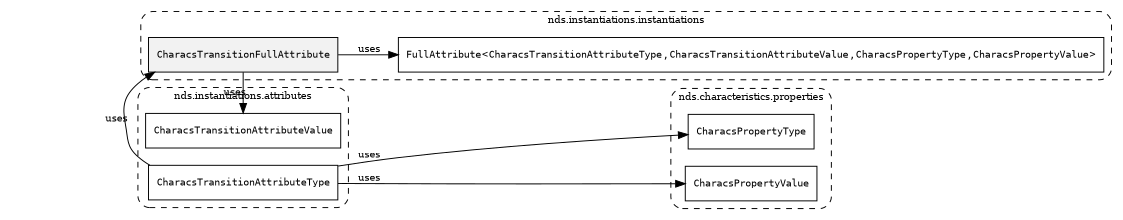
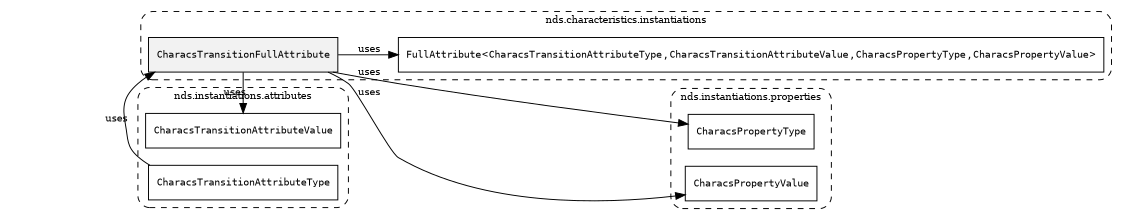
(626, 21) -> (626, 21)
(751, 98) -> (751, 98)
(508, 147) -> (505, 100)
(507, 184) -> (478, 188)
